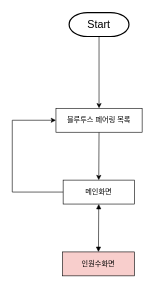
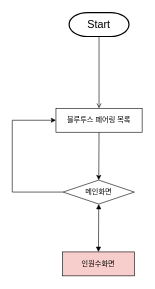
(99, 102) -> (99, 104)
(99, 192) -> (99, 192)
